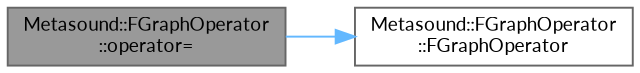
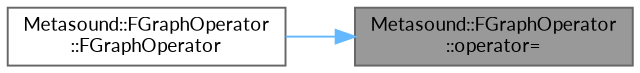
(311, 37) -> (311, 37)
